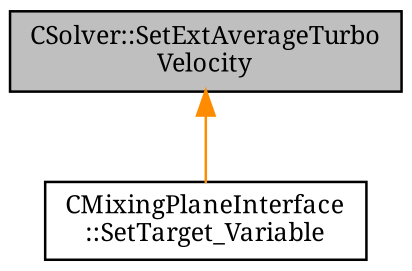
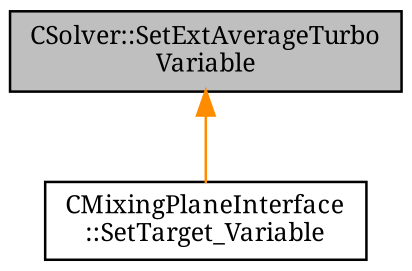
(206, 51) -> (206, 51)
